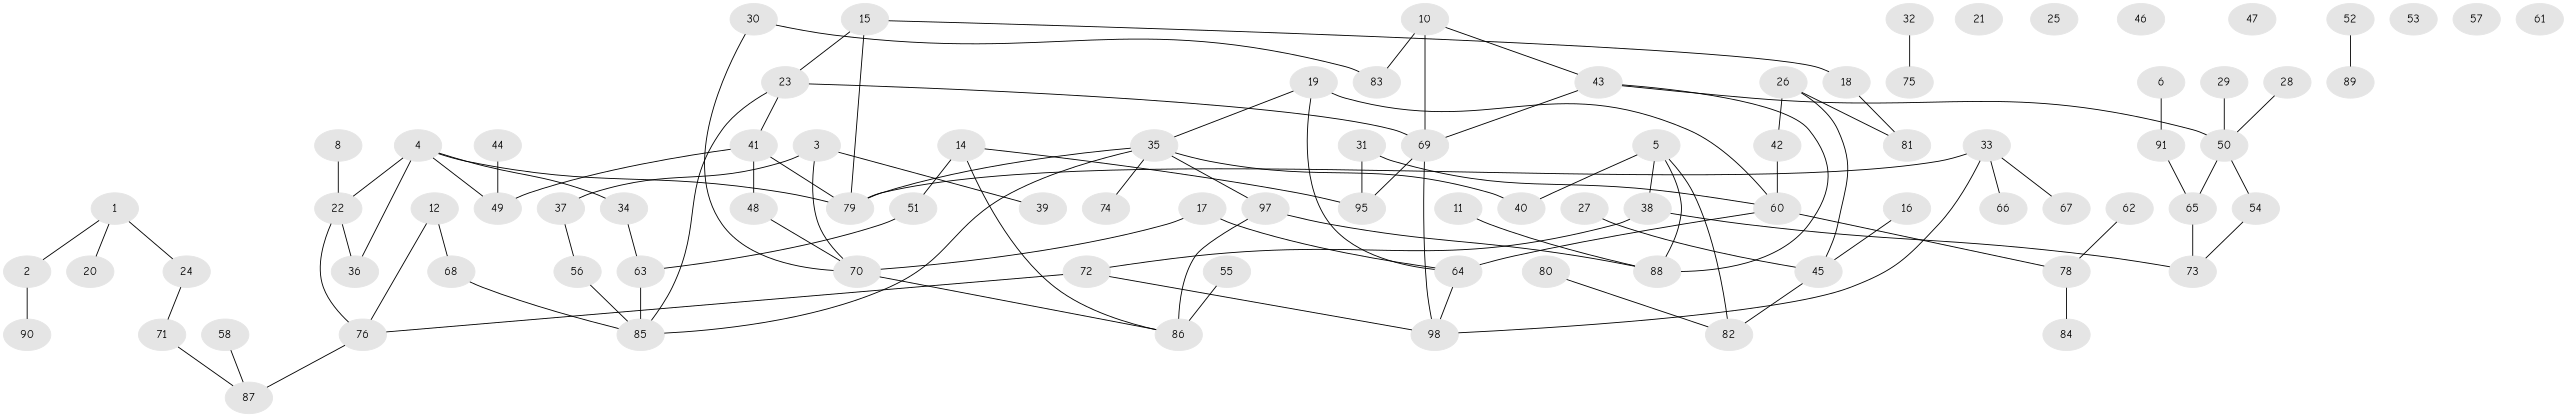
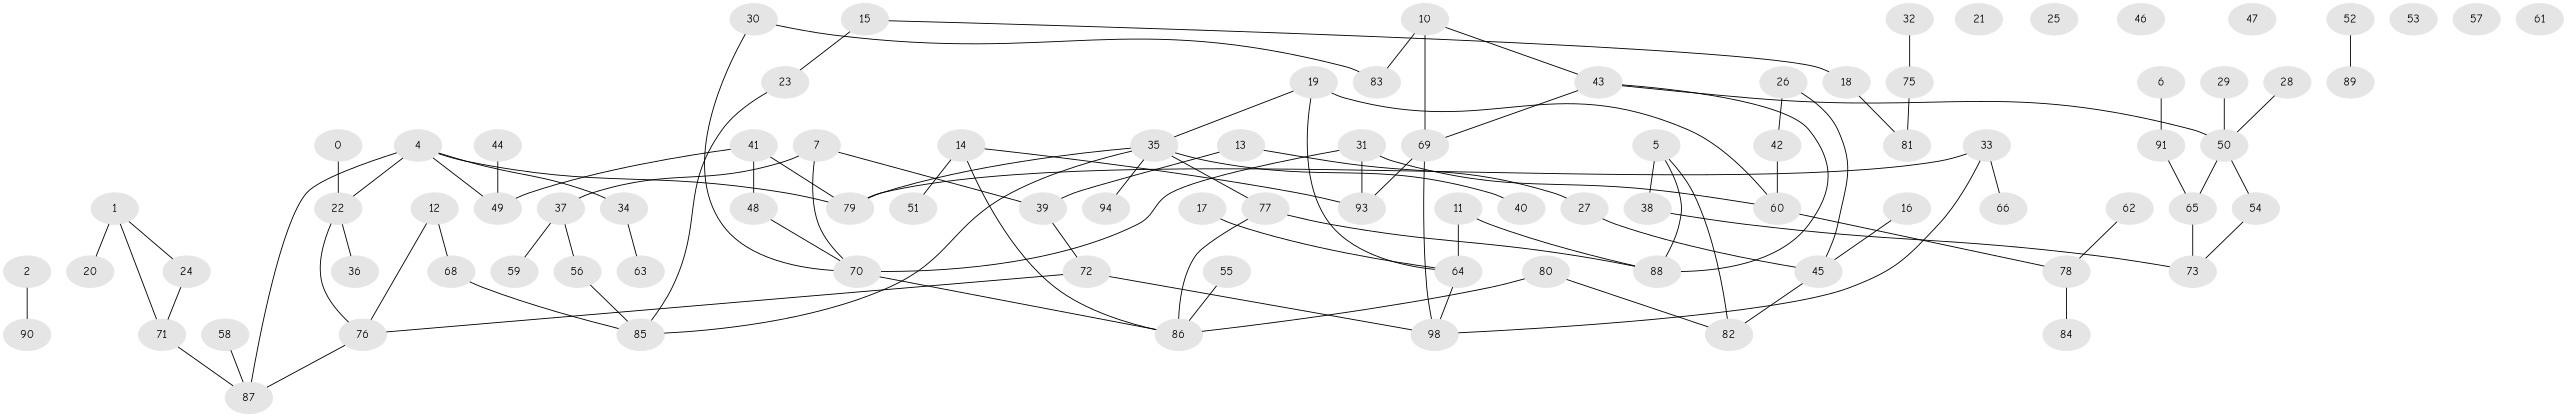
(1110, 98) -> none
(769, 114) -> none
(858, 114) -> none
(1845, 114) -> (1908, 114)
(338, 145) -> (338, 145)
(817, 145) -> (817, 145)
none -> (1241, 145)
(1581, 180) -> none
(387, 208) -> (285, 237)
(1106, 209) -> (1106, 209)
(1266, 209) -> (1266, 209)
(1362, 209) -> (1362, 209)
(2067, 209) -> none
(1616, 236) -> (1458, 236)
(71, 240) -> (138, 272)
(781, 250) -> none
(1384, 250) -> (1065, 240)
(1033, 252) -> (1118, 233)
none -> (514, 272)
(641, 303) -> none
none -> (1364, 310)
